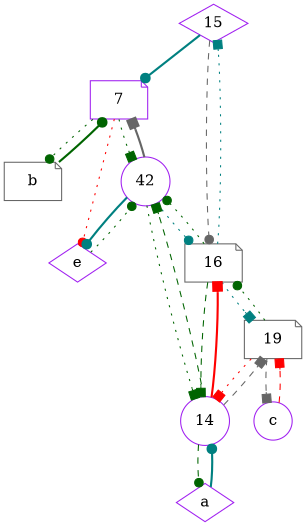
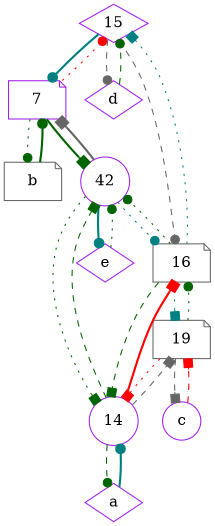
none -> (114, 100)
(123, 135) -> (62, 139)
(99, 179) -> (81, 63)
